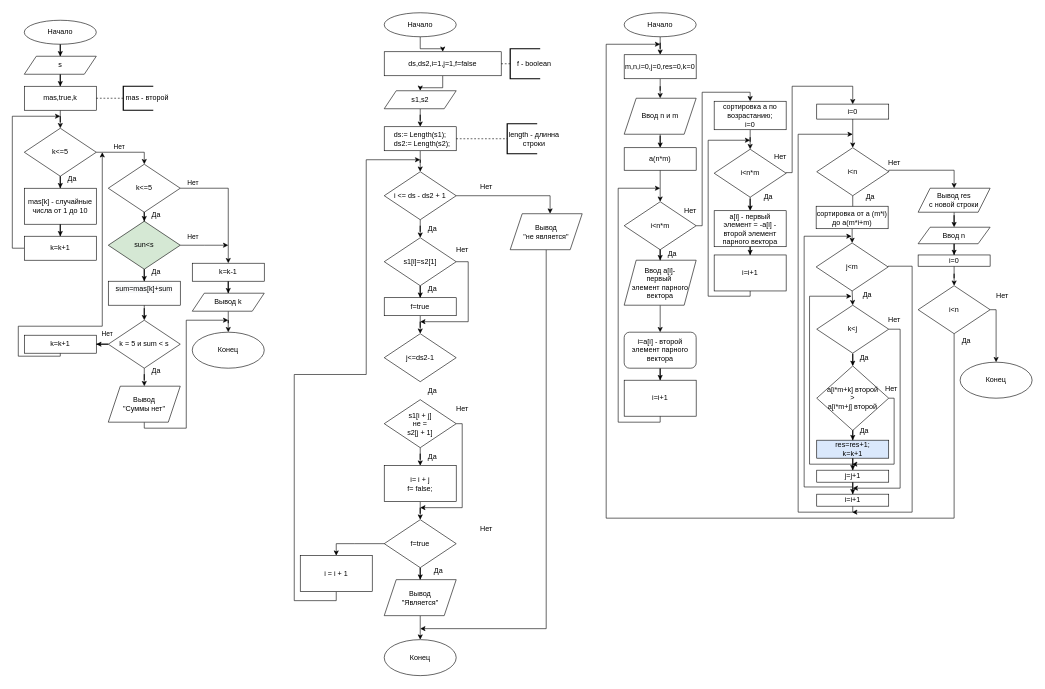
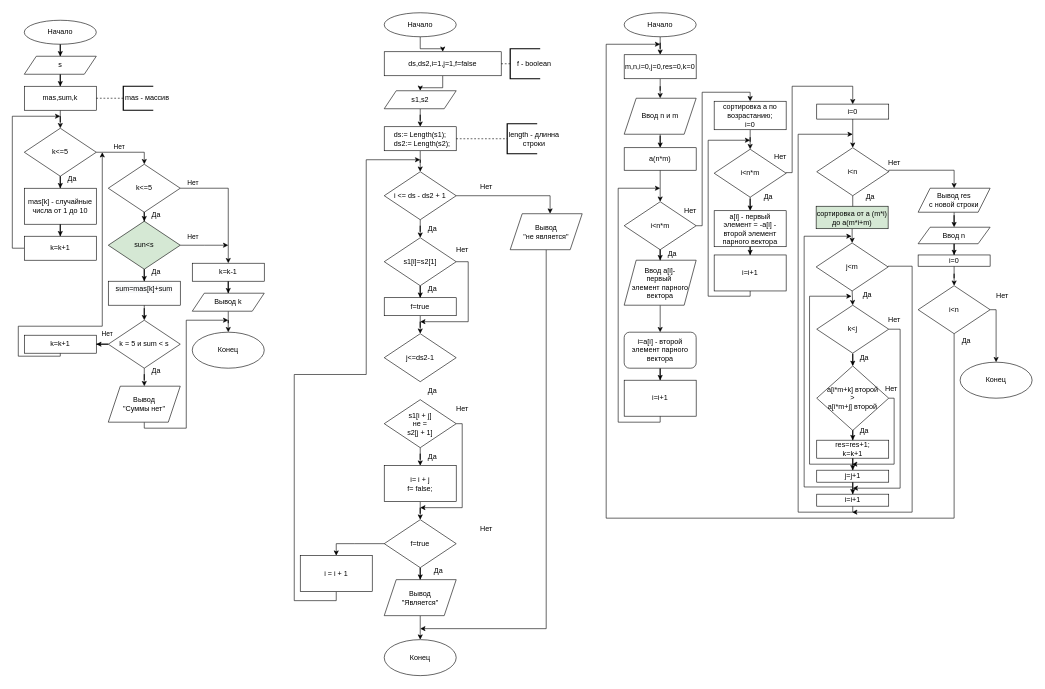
(60, 98) -> (60, 98)
(147, 98) -> (147, 98)
(852, 217) -> (852, 217)
(853, 449) -> (853, 449)
